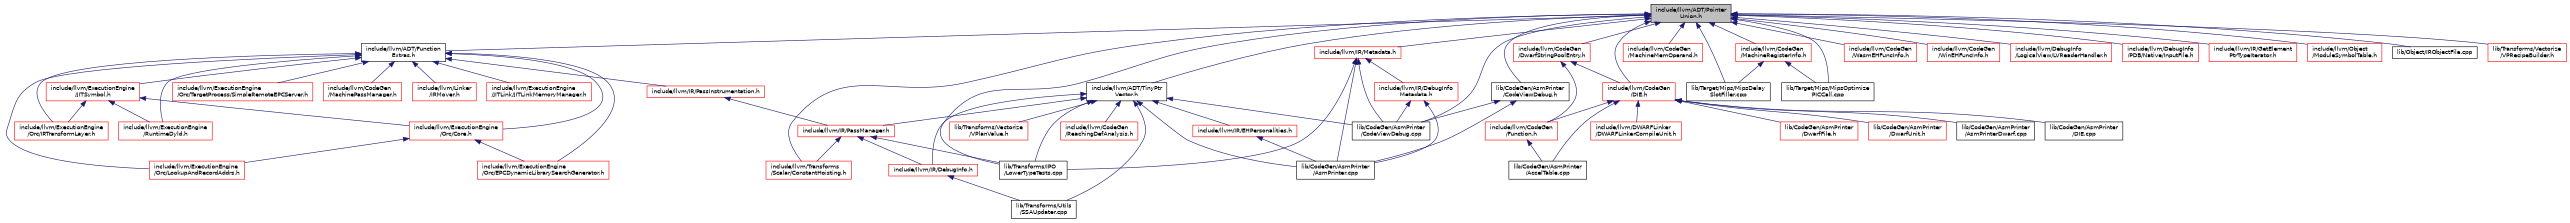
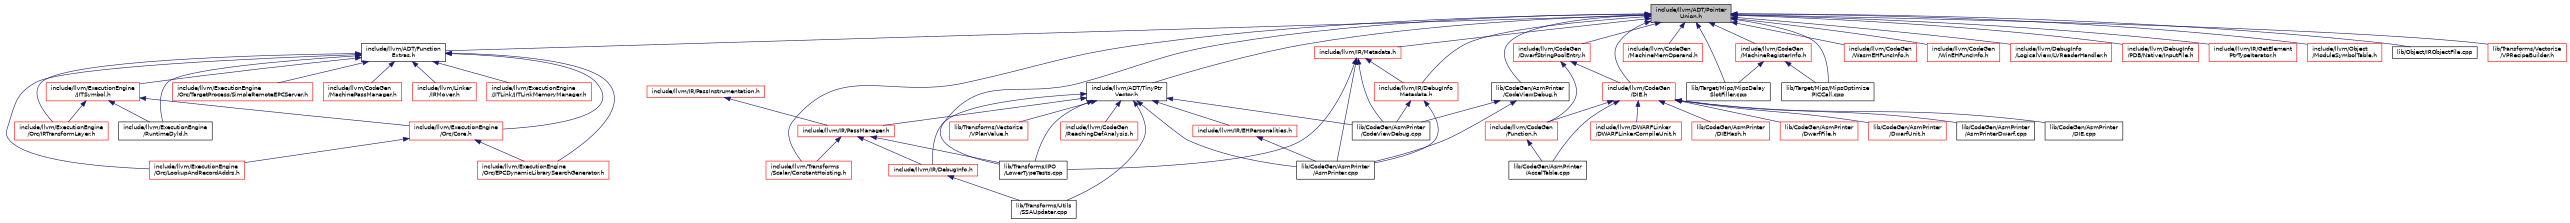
(1503, 43) -> (1467, 43)
(559, 73) -> none
(165, 131) -> (165, 131)
none -> (1731, 131)
